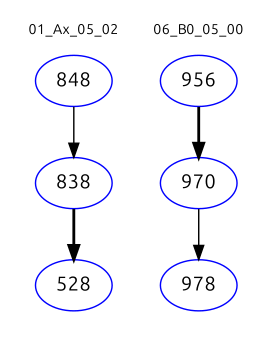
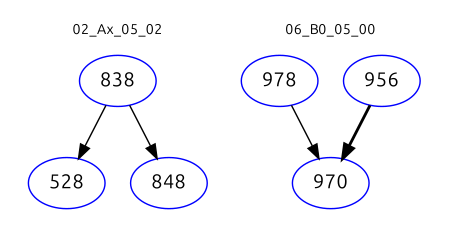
(74, 31) -> (118, 31)
(74, 125) -> (140, 126)
(74, 227) -> (96, 126)
(199, 227) -> (302, 126)
